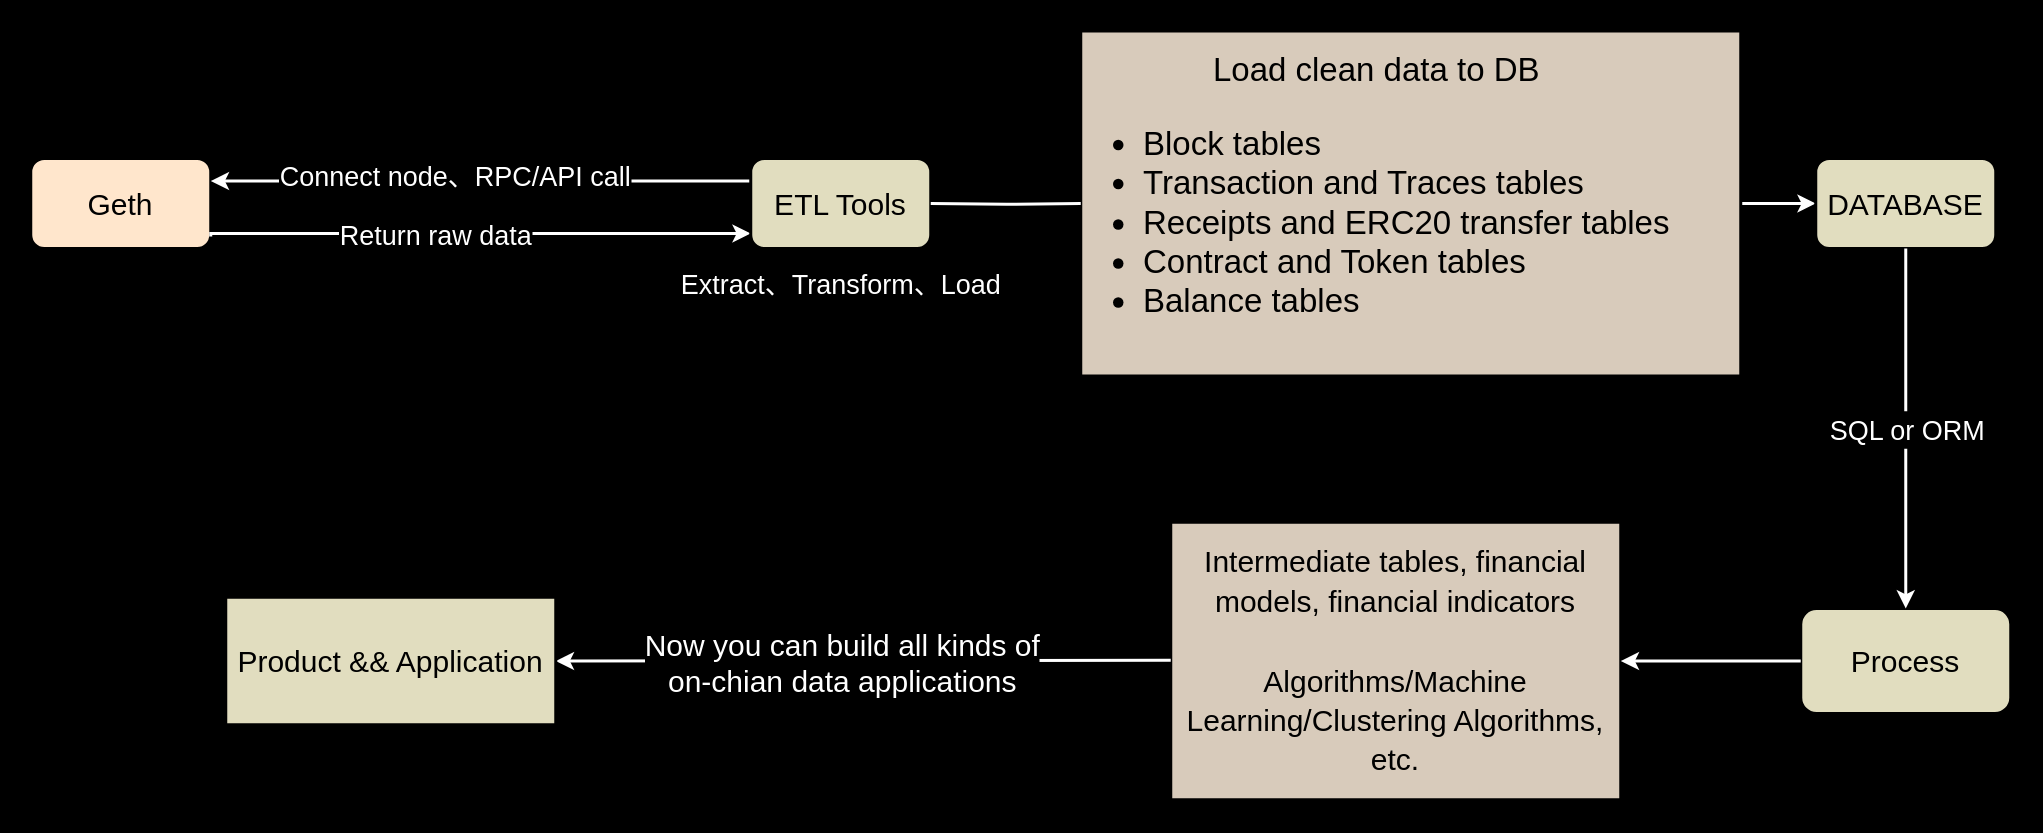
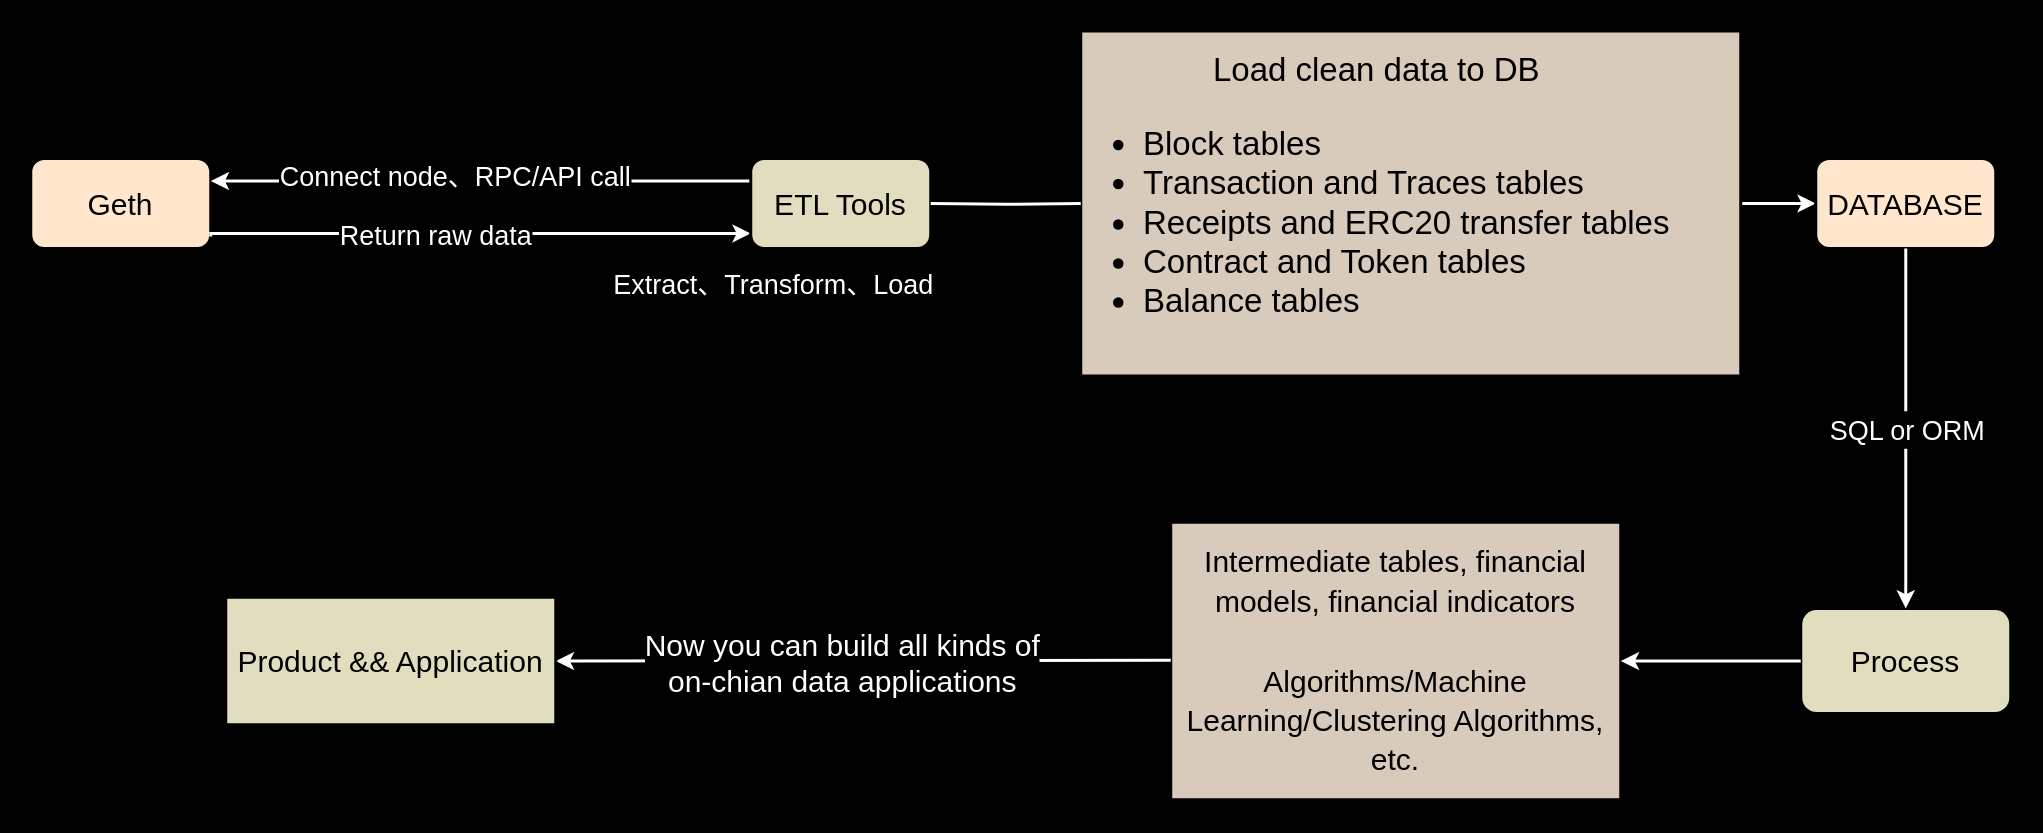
(1906, 203) -> (1906, 203)
(841, 286) -> (773, 286)
